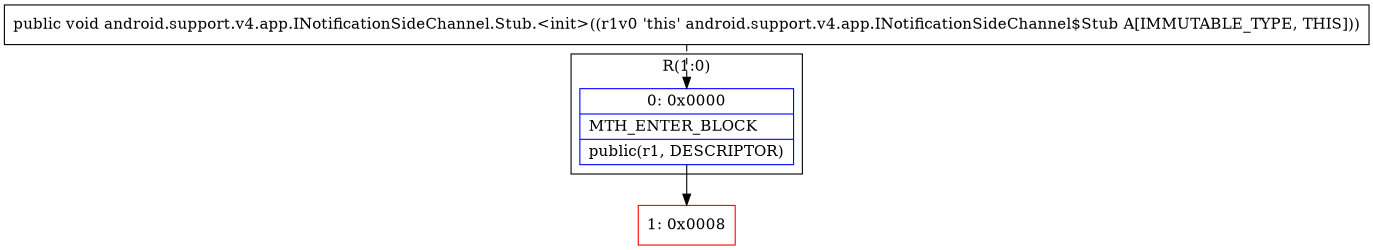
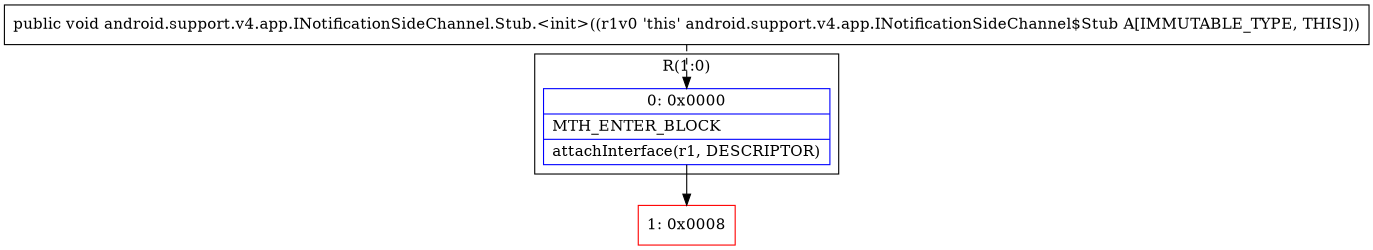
(687, 151) -> (687, 151)
